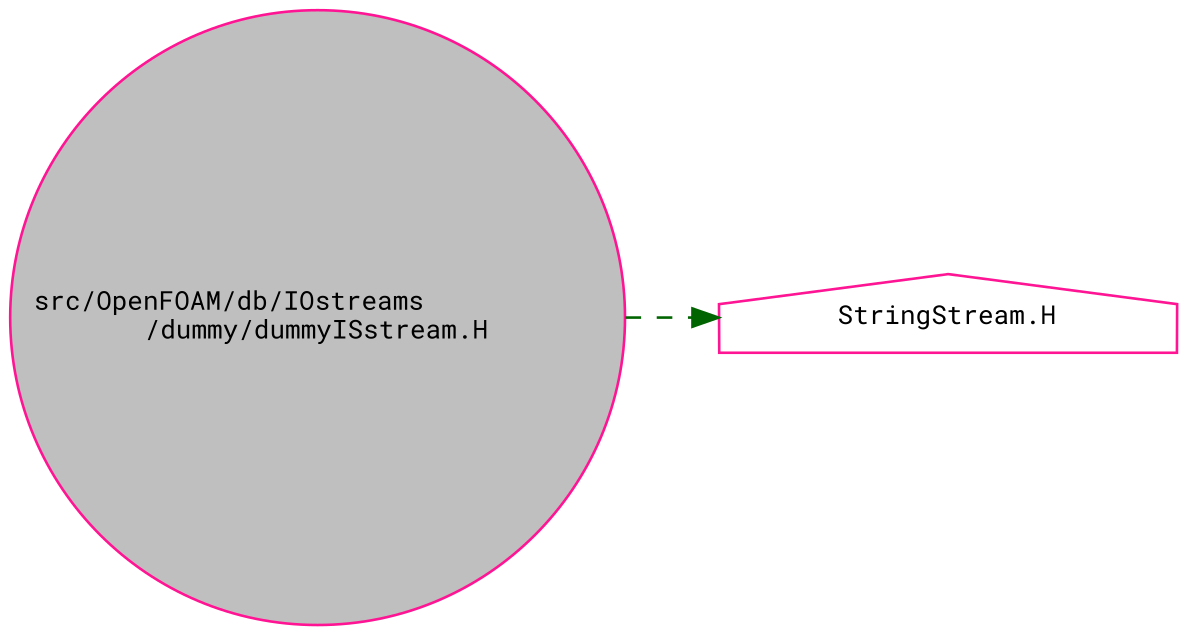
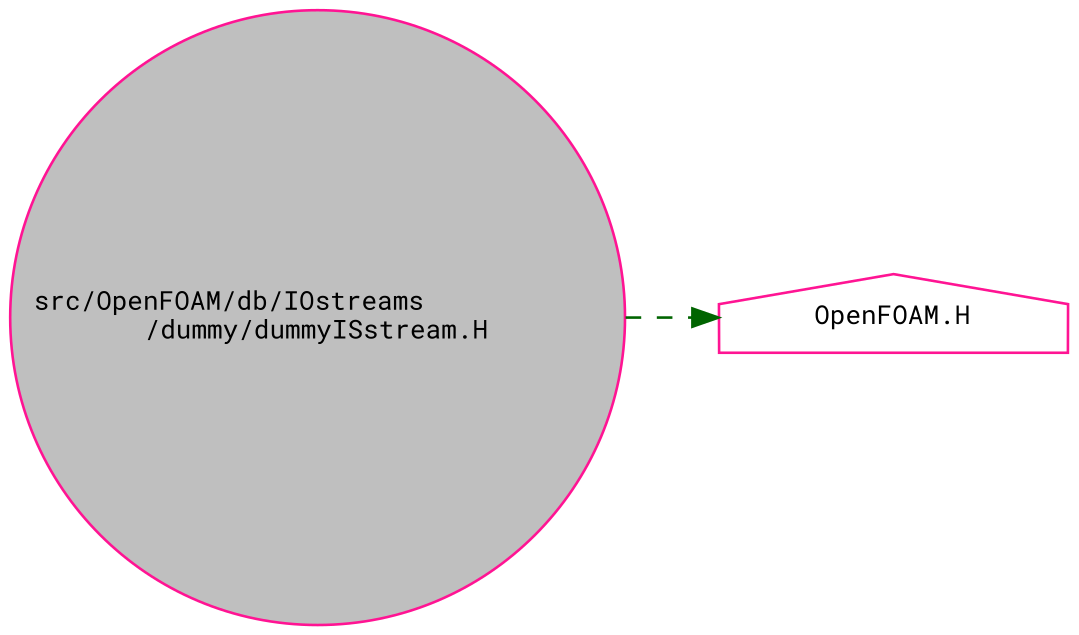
(948, 318) -> (893, 318)
